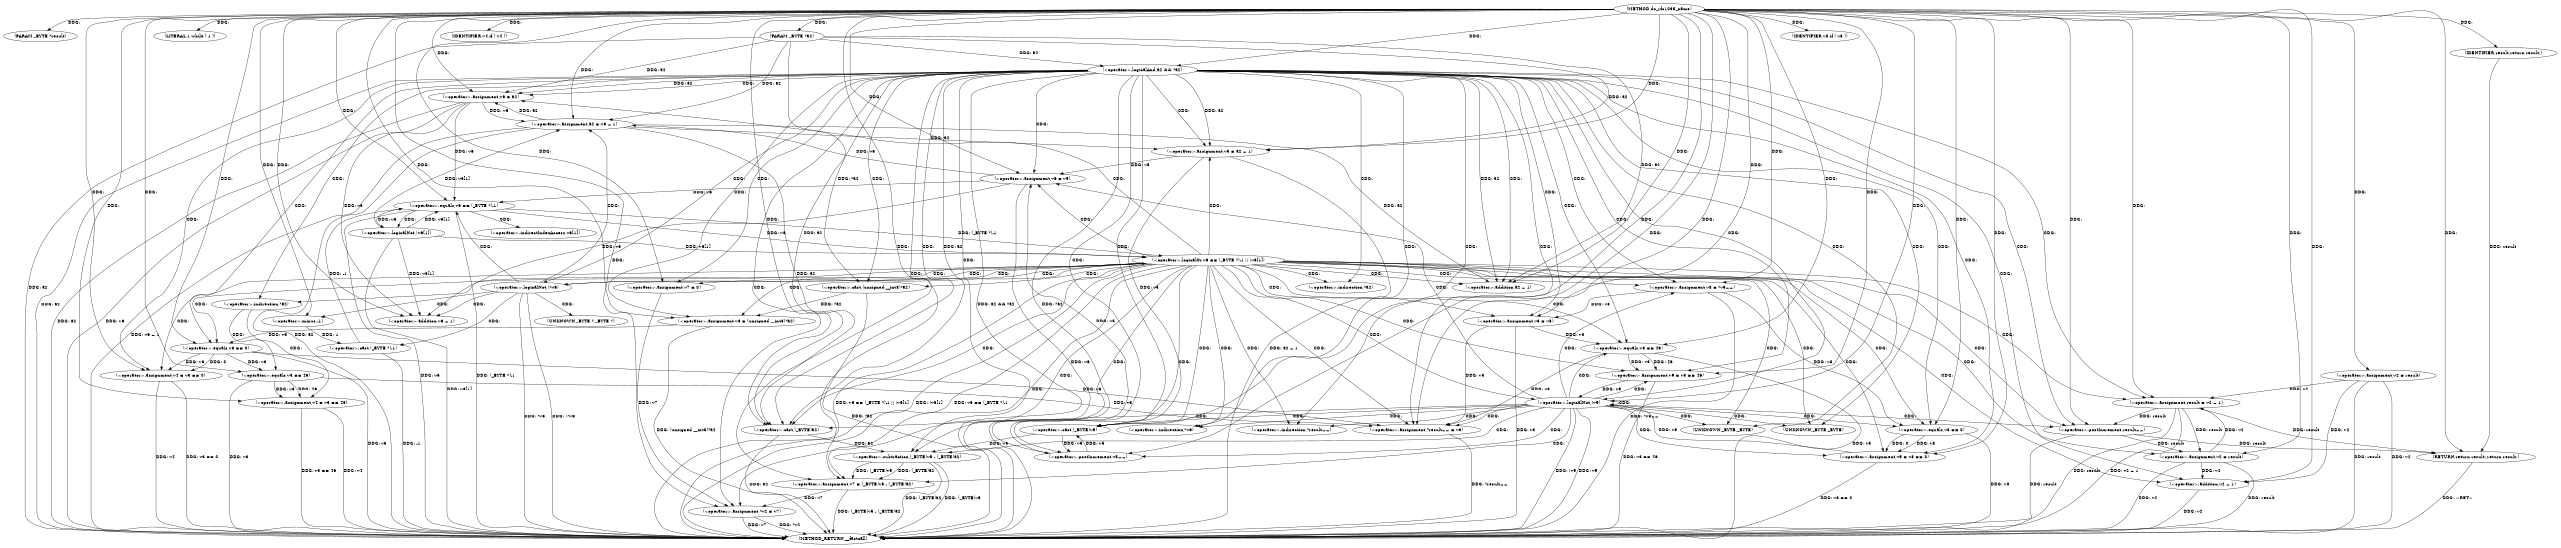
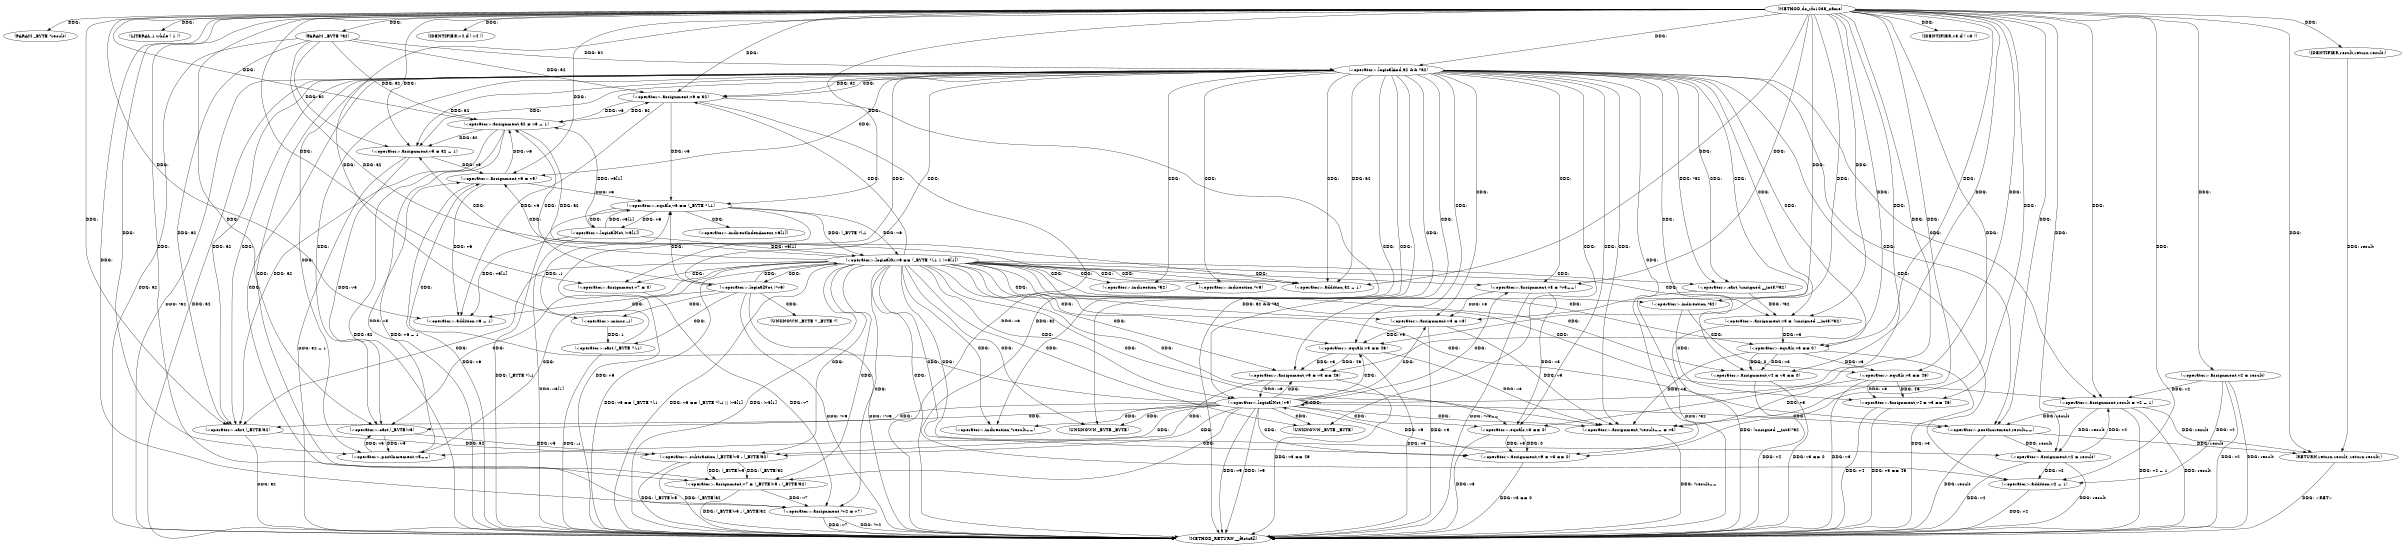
(963, 260) -> (1018, 443)
(1366, 416) -> (1372, 385)
